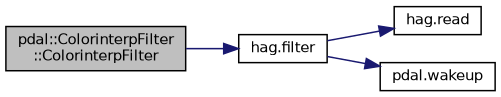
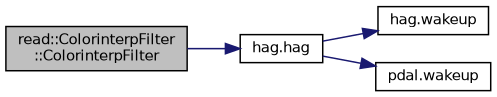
(438, 21) -> (433, 21)
(96, 49) -> (97, 49)
(283, 49) -> (281, 49)
